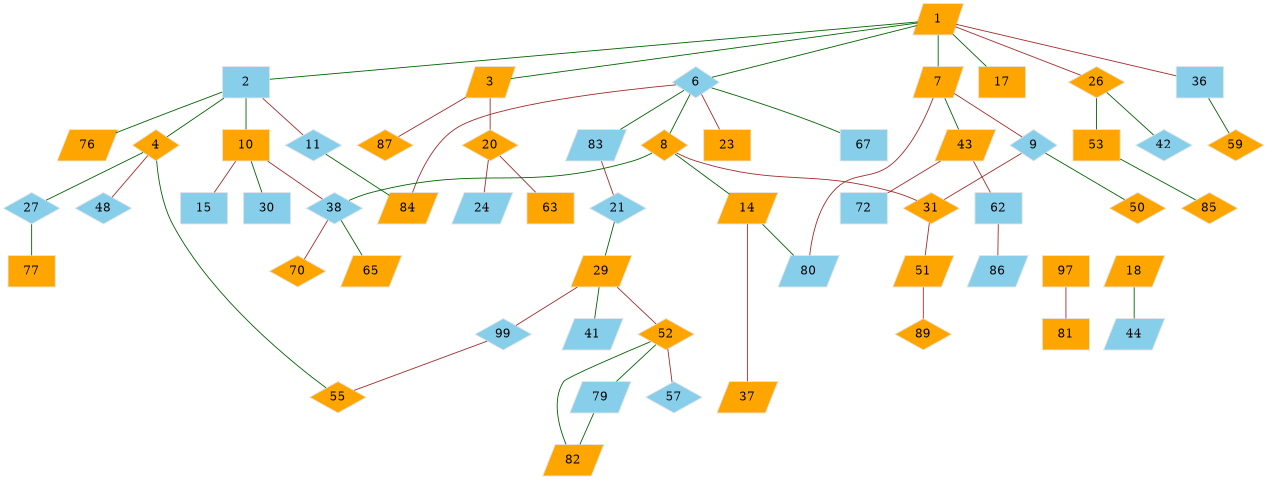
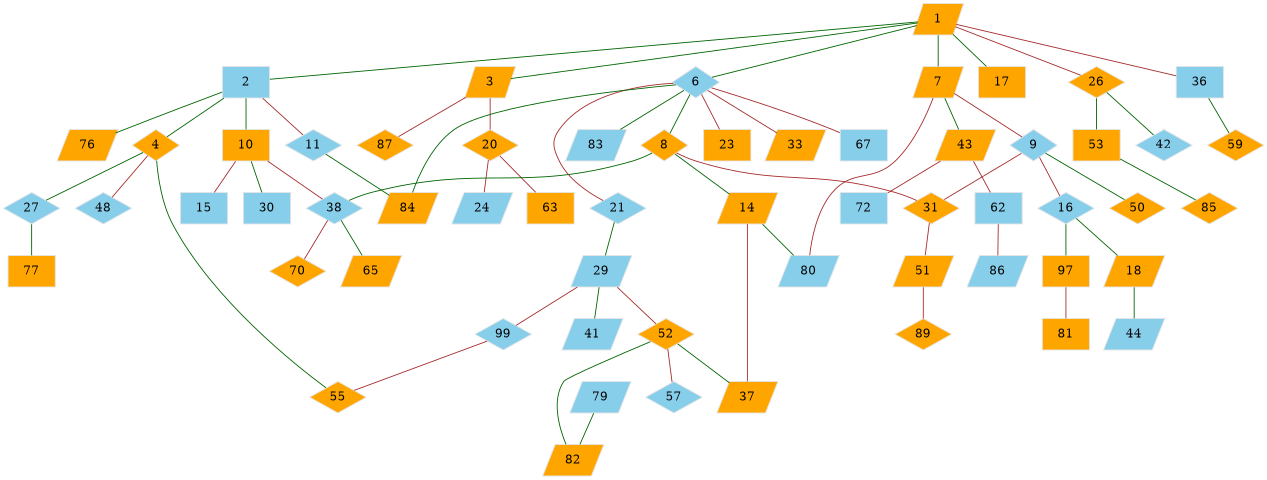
(525, 106) -> (525, 106)
(776, 109) -> (776, 109)
none -> (796, 145)
(607, 178) -> (570, 117)
none -> (1066, 208)
(601, 271) -> (601, 271)
(636, 363) -> (704, 363)
